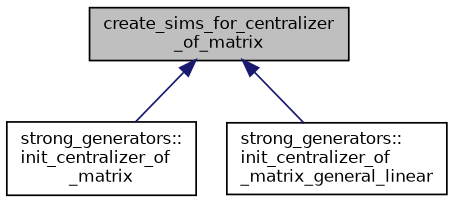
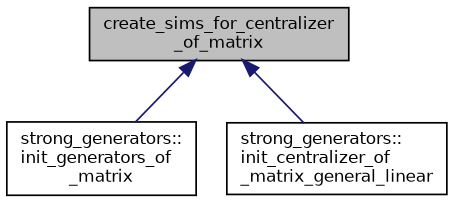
(101, 159) -> (101, 159)
